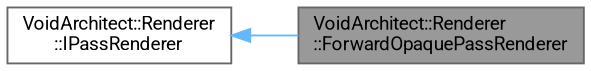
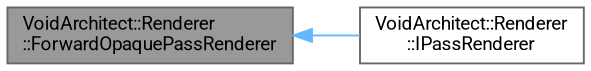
(274, 35) -> (336, 35)
